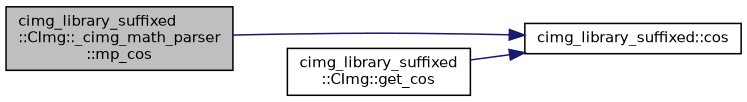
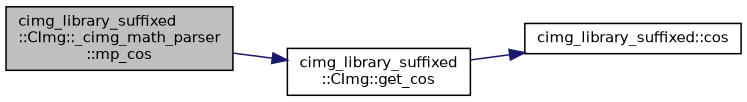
(371, 33) -> (253, 56)
